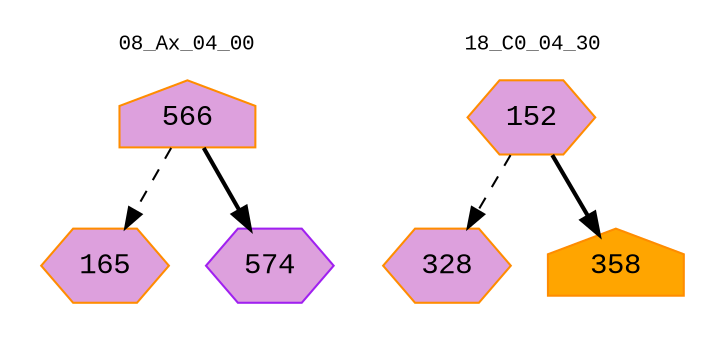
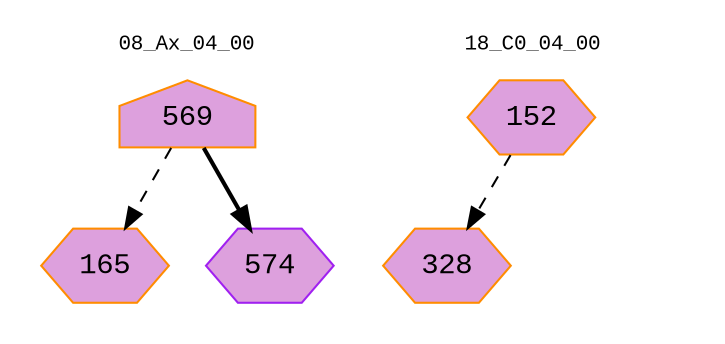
(533, 44) -> (533, 44)
(187, 117) -> (187, 117)
(616, 266) -> none
